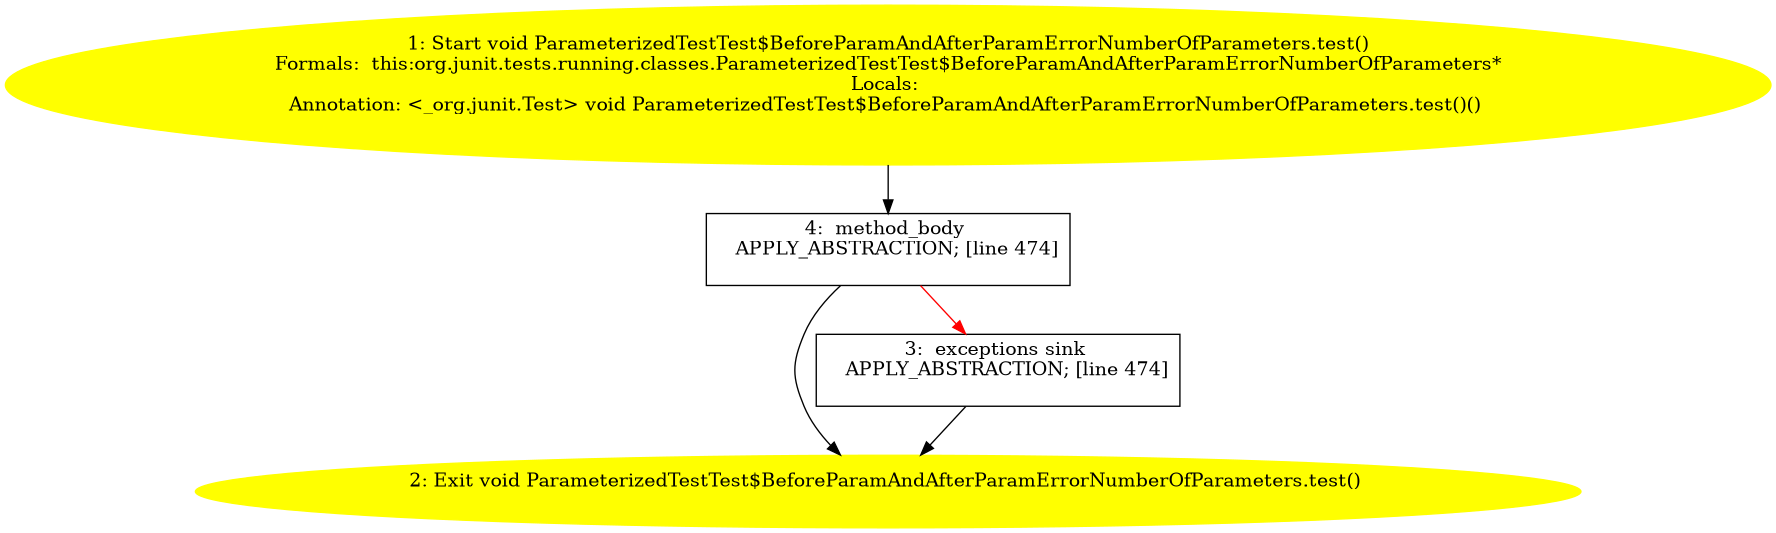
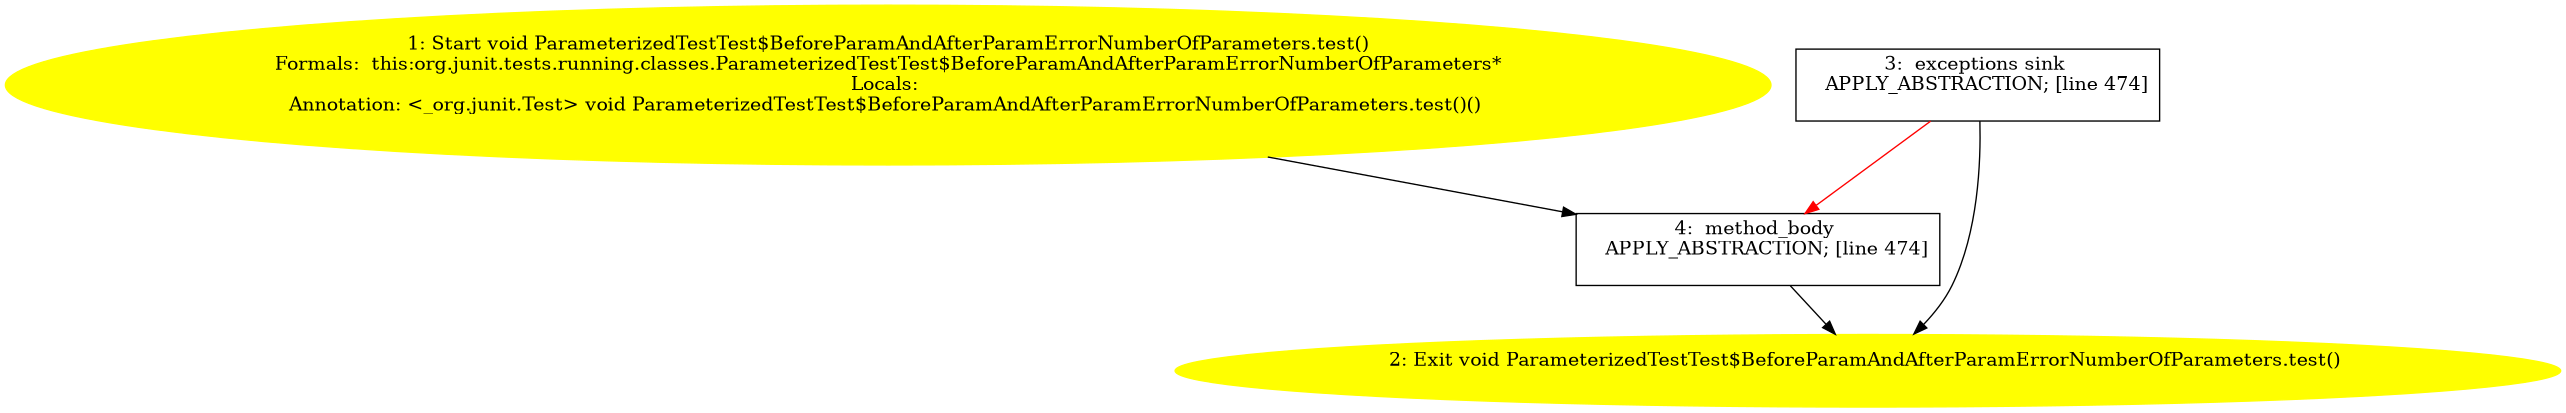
(938, 305) -> (1873, 163)
